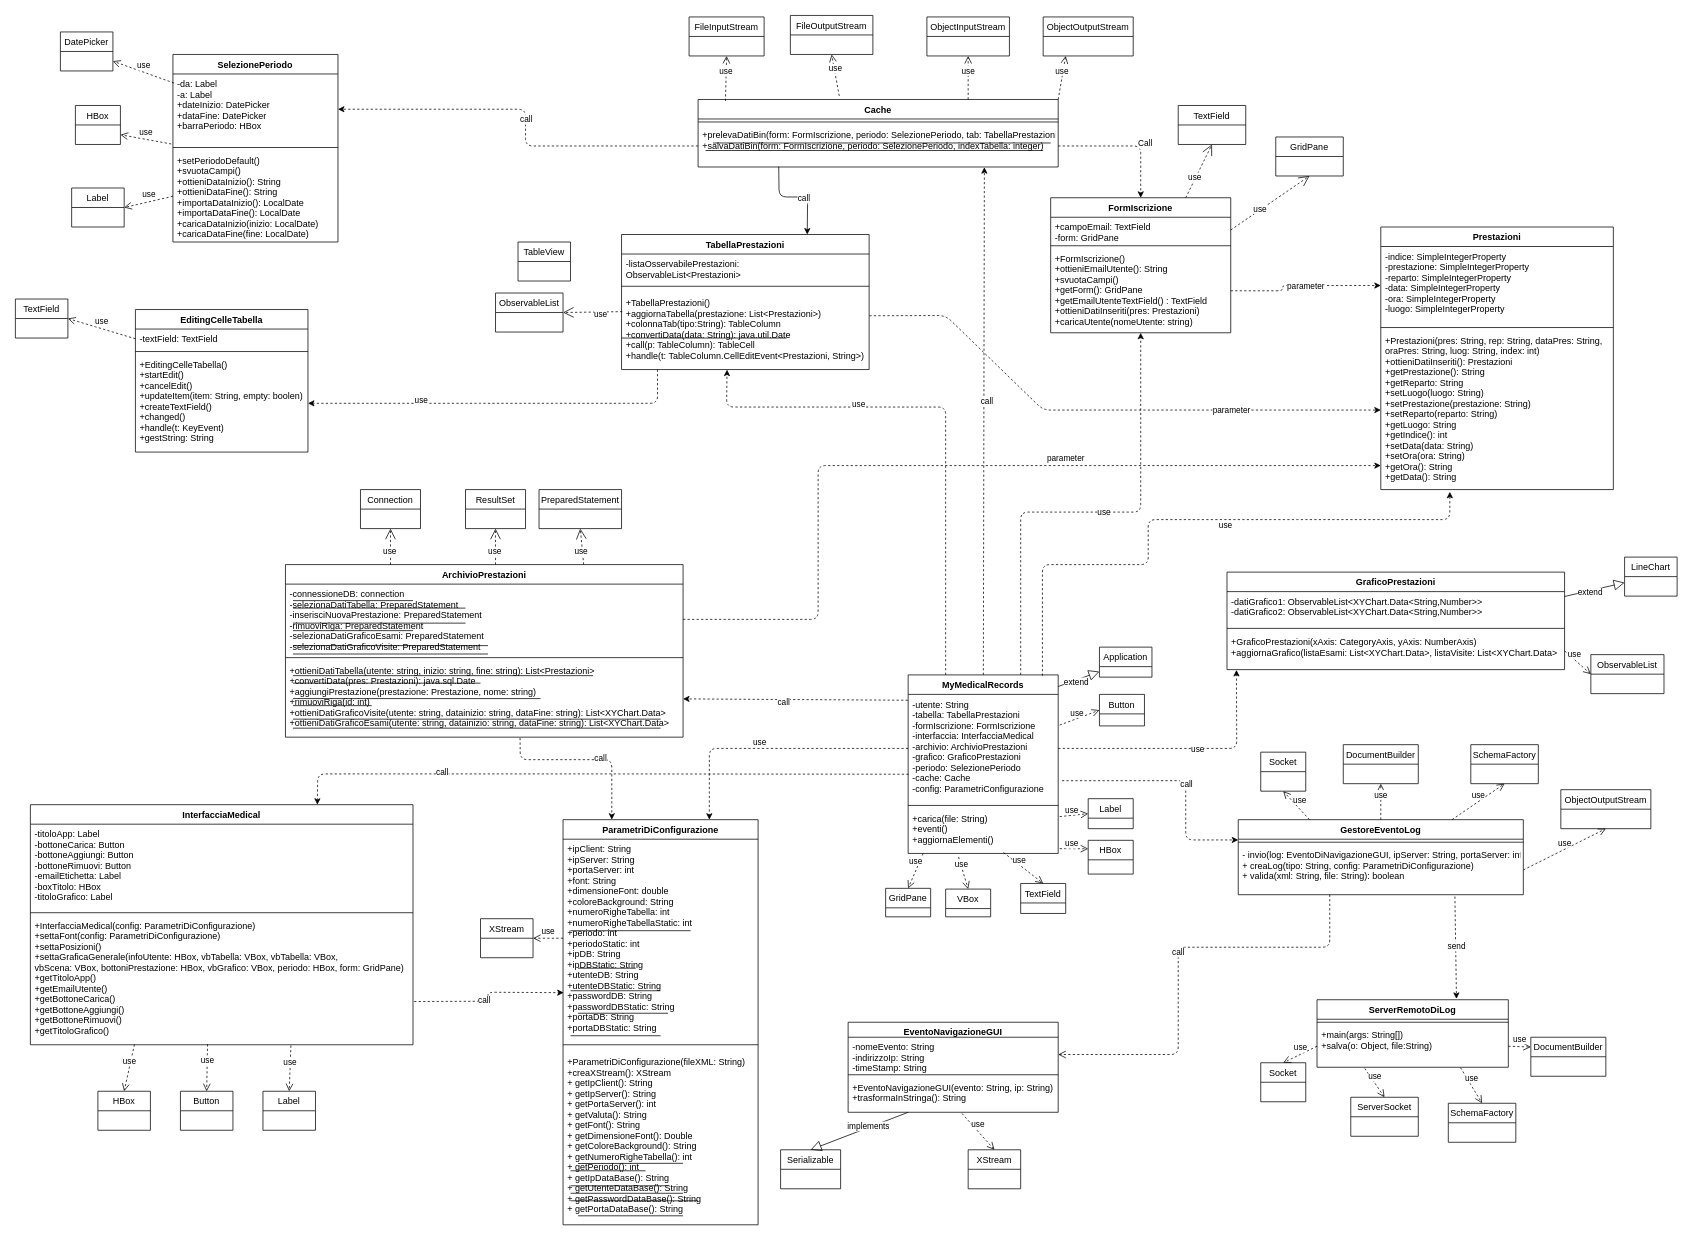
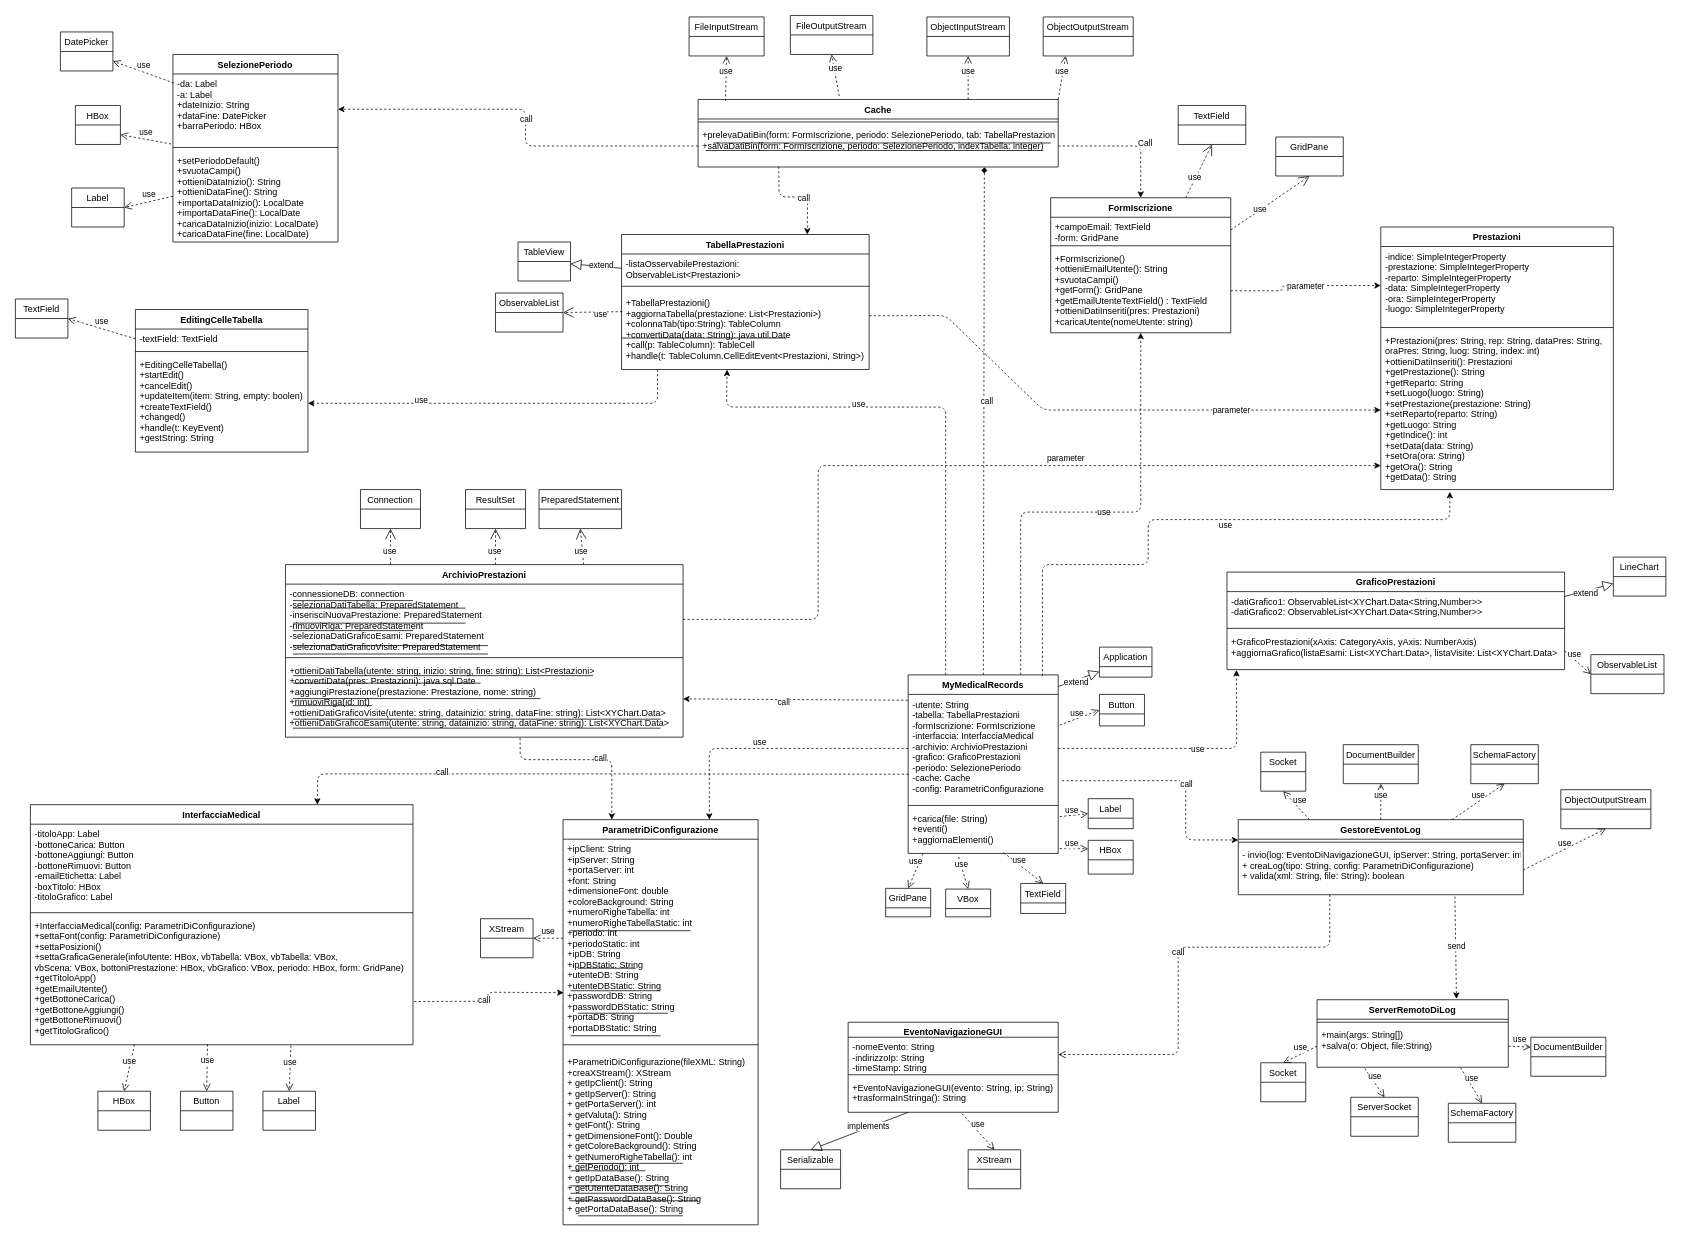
(199, 84) -> (199, 84)
(984, 174) -> (984, 174)
(779, 188) -> (779, 188)
none -> (600, 266)
(1650, 576) -> (1639, 576)
